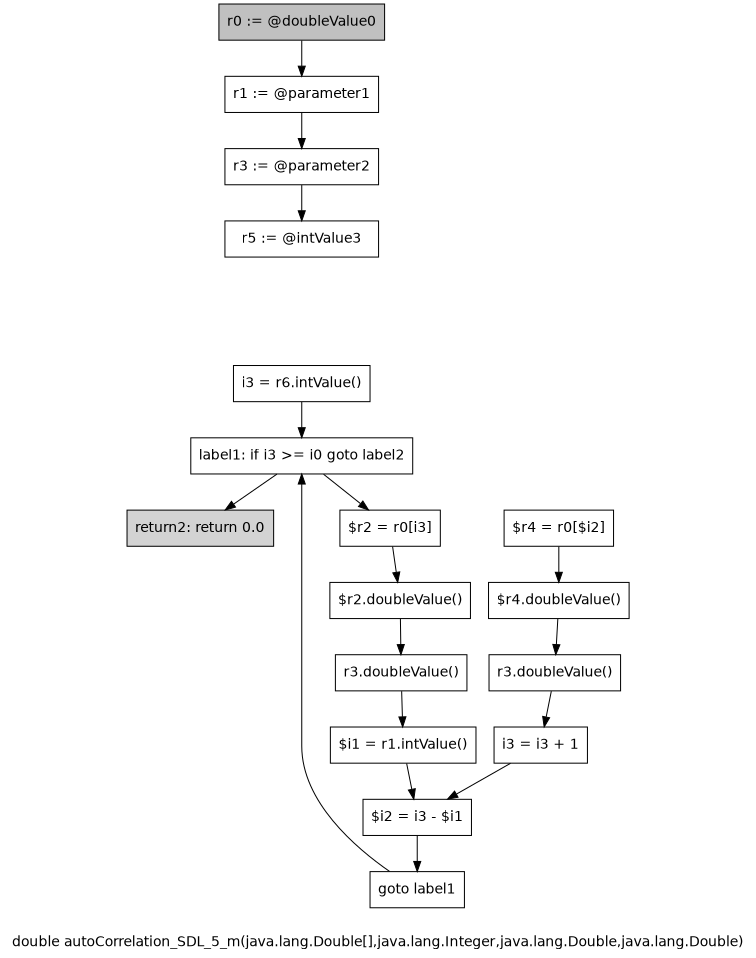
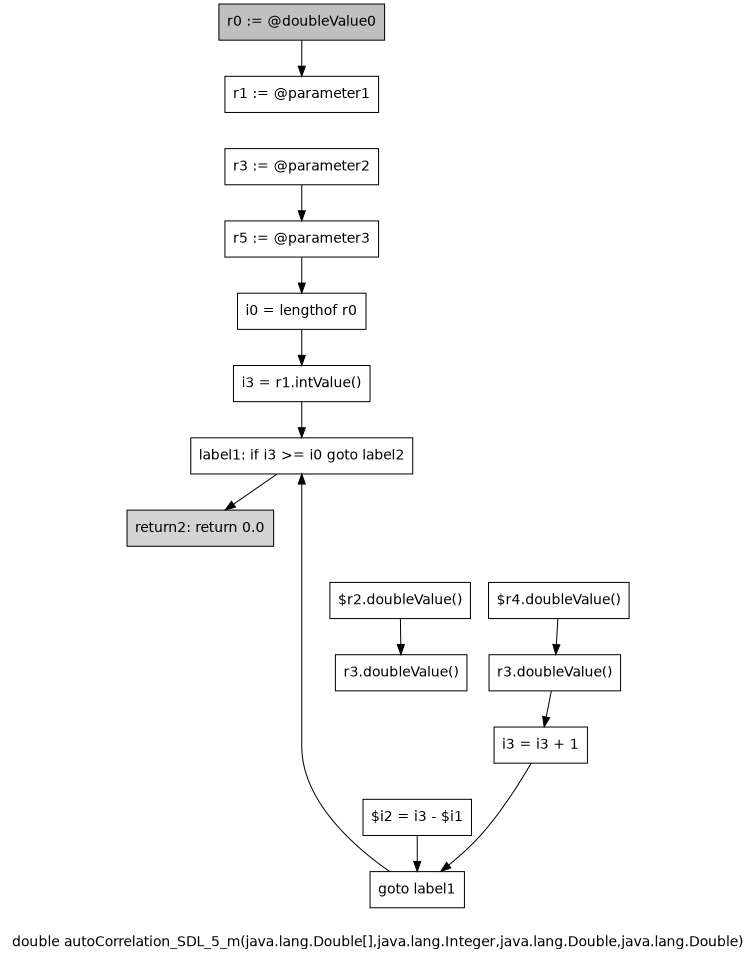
(302, 126) -> none
(302, 239) -> (302, 239)
none -> (302, 311)
(302, 384) -> (302, 384)
(390, 528) -> none
(559, 528) -> none
(403, 745) -> none
(483, 779) -> (495, 818)
